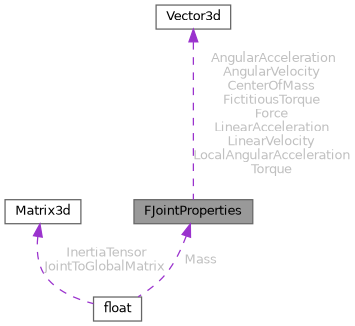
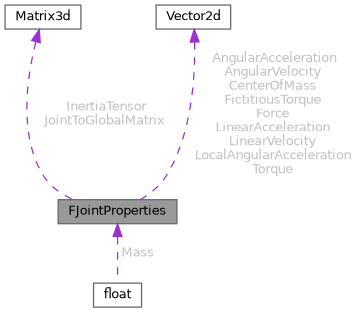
(193, 17) -> (193, 17)
(51, 282) -> (28, 129)
